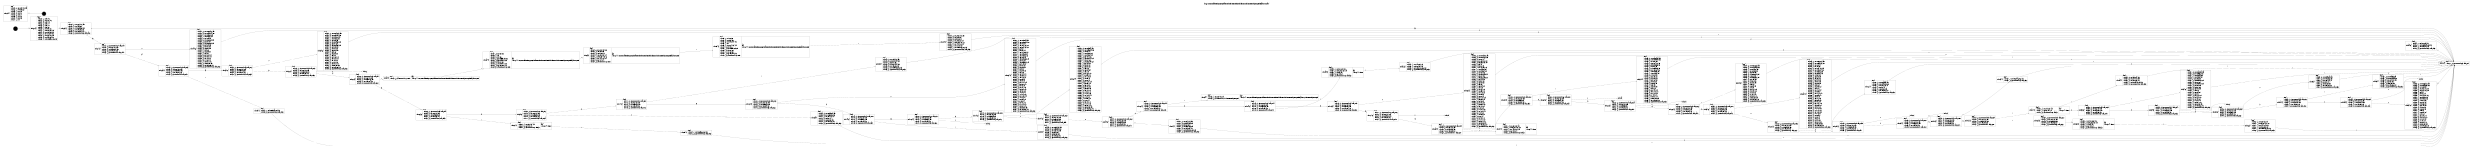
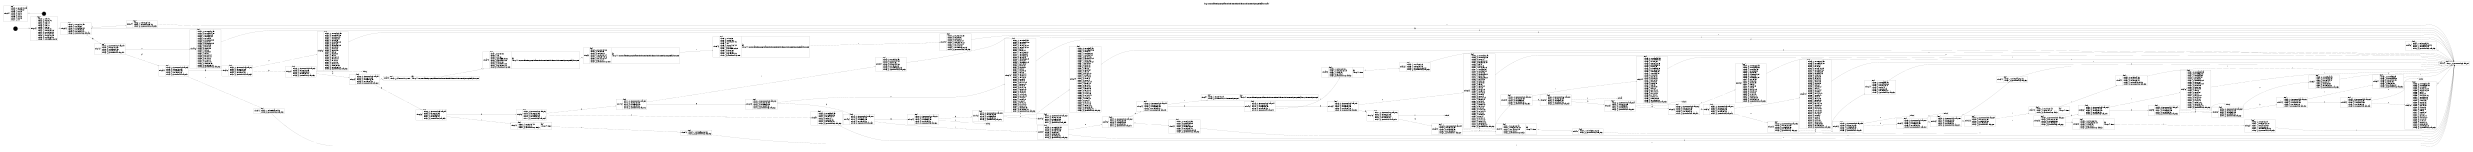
none -> (142, 24)
(2074, 110) -> (2071, 116)
(1085, 121) -> (1085, 127)
none -> (1588, 132)
